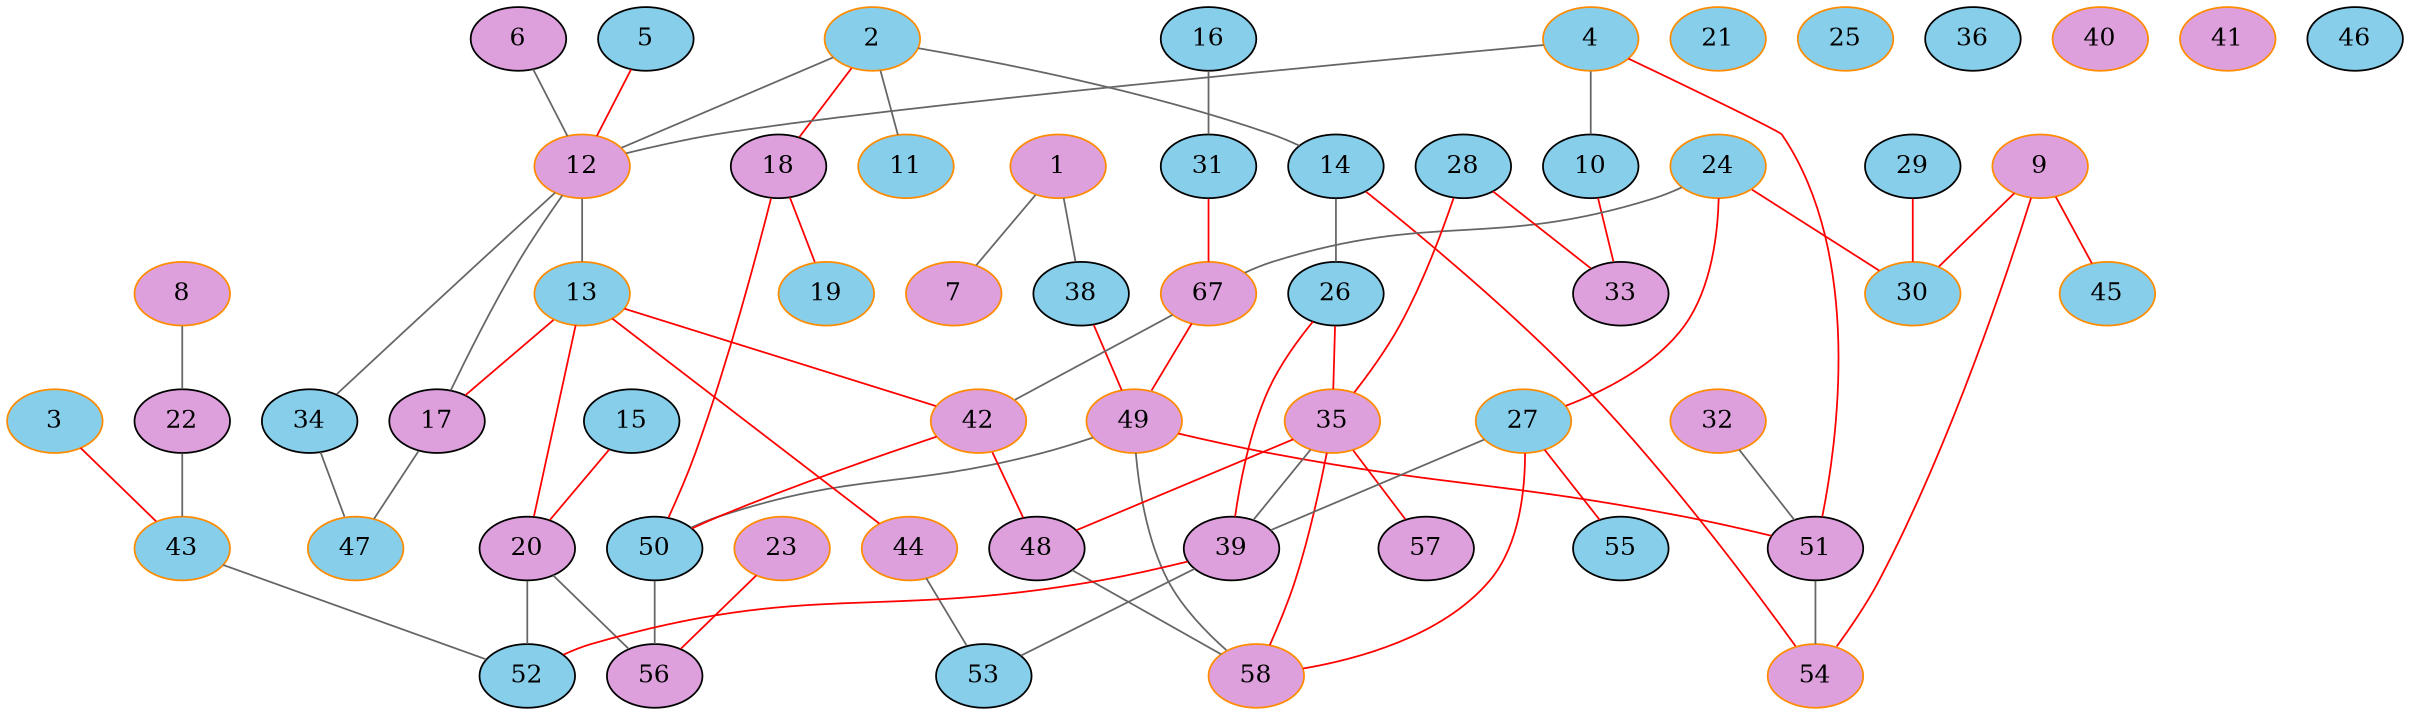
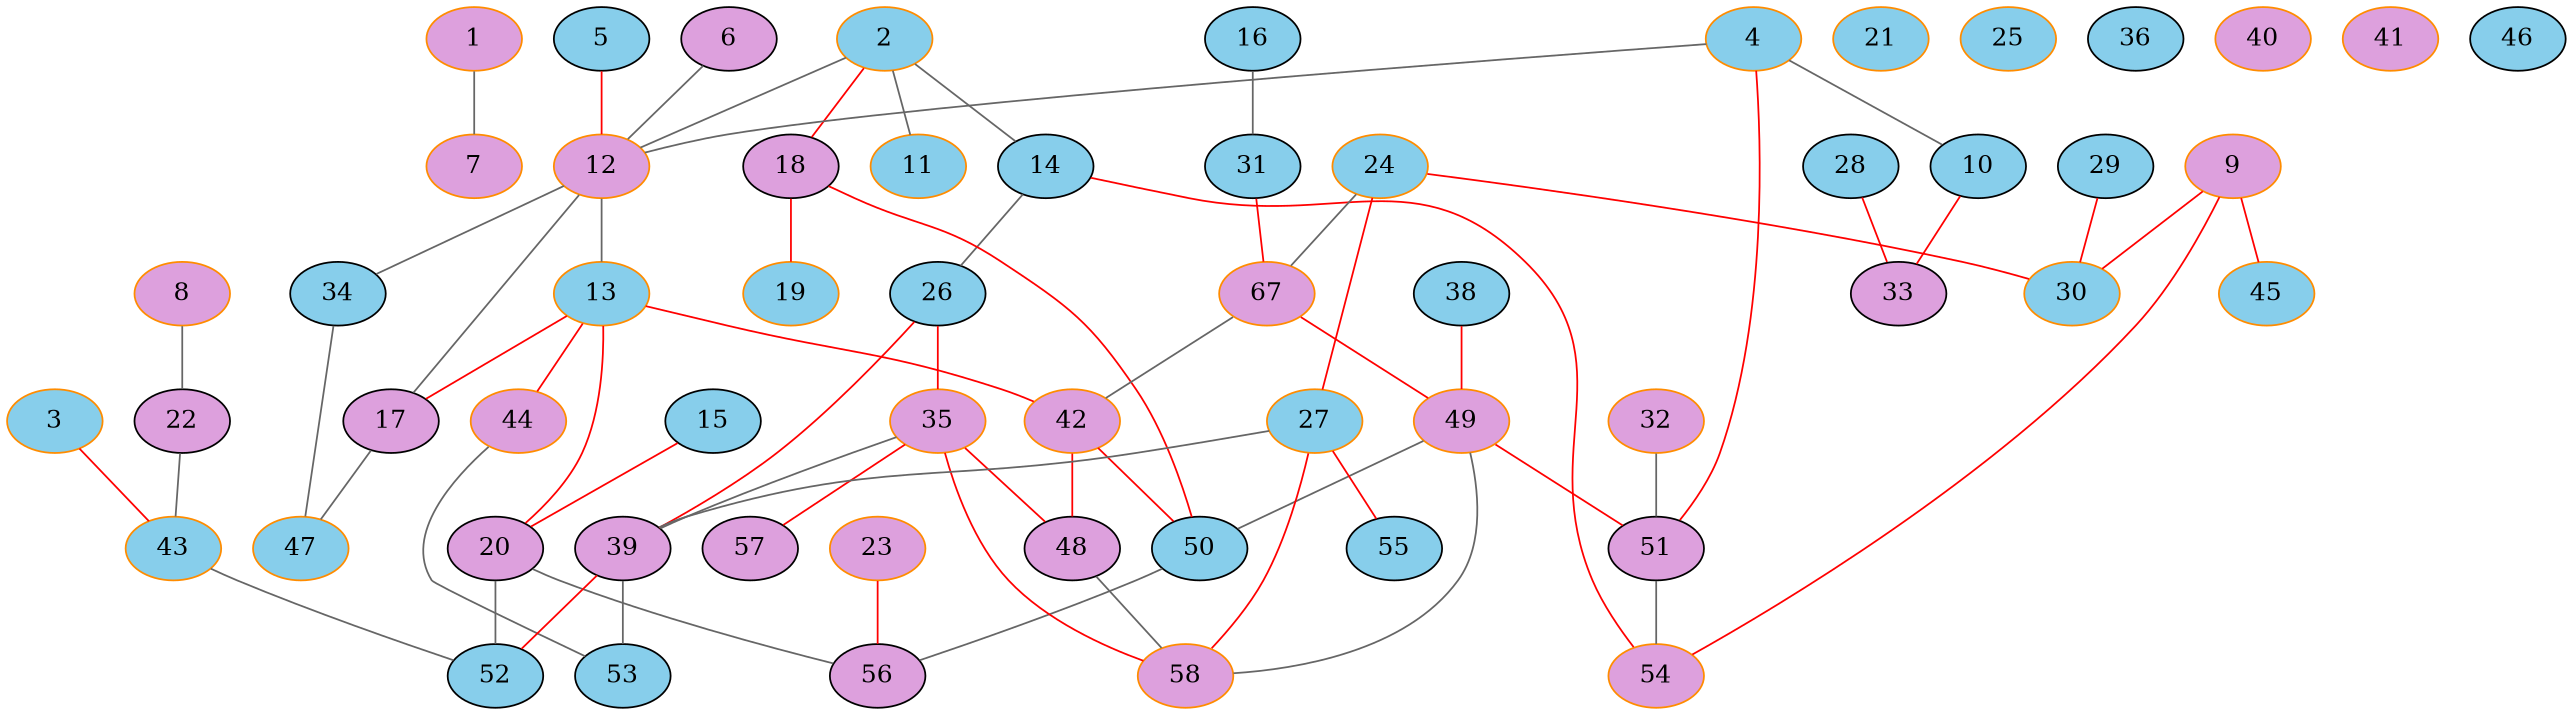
(1070, 230) -> none
(1413, 300) -> none
